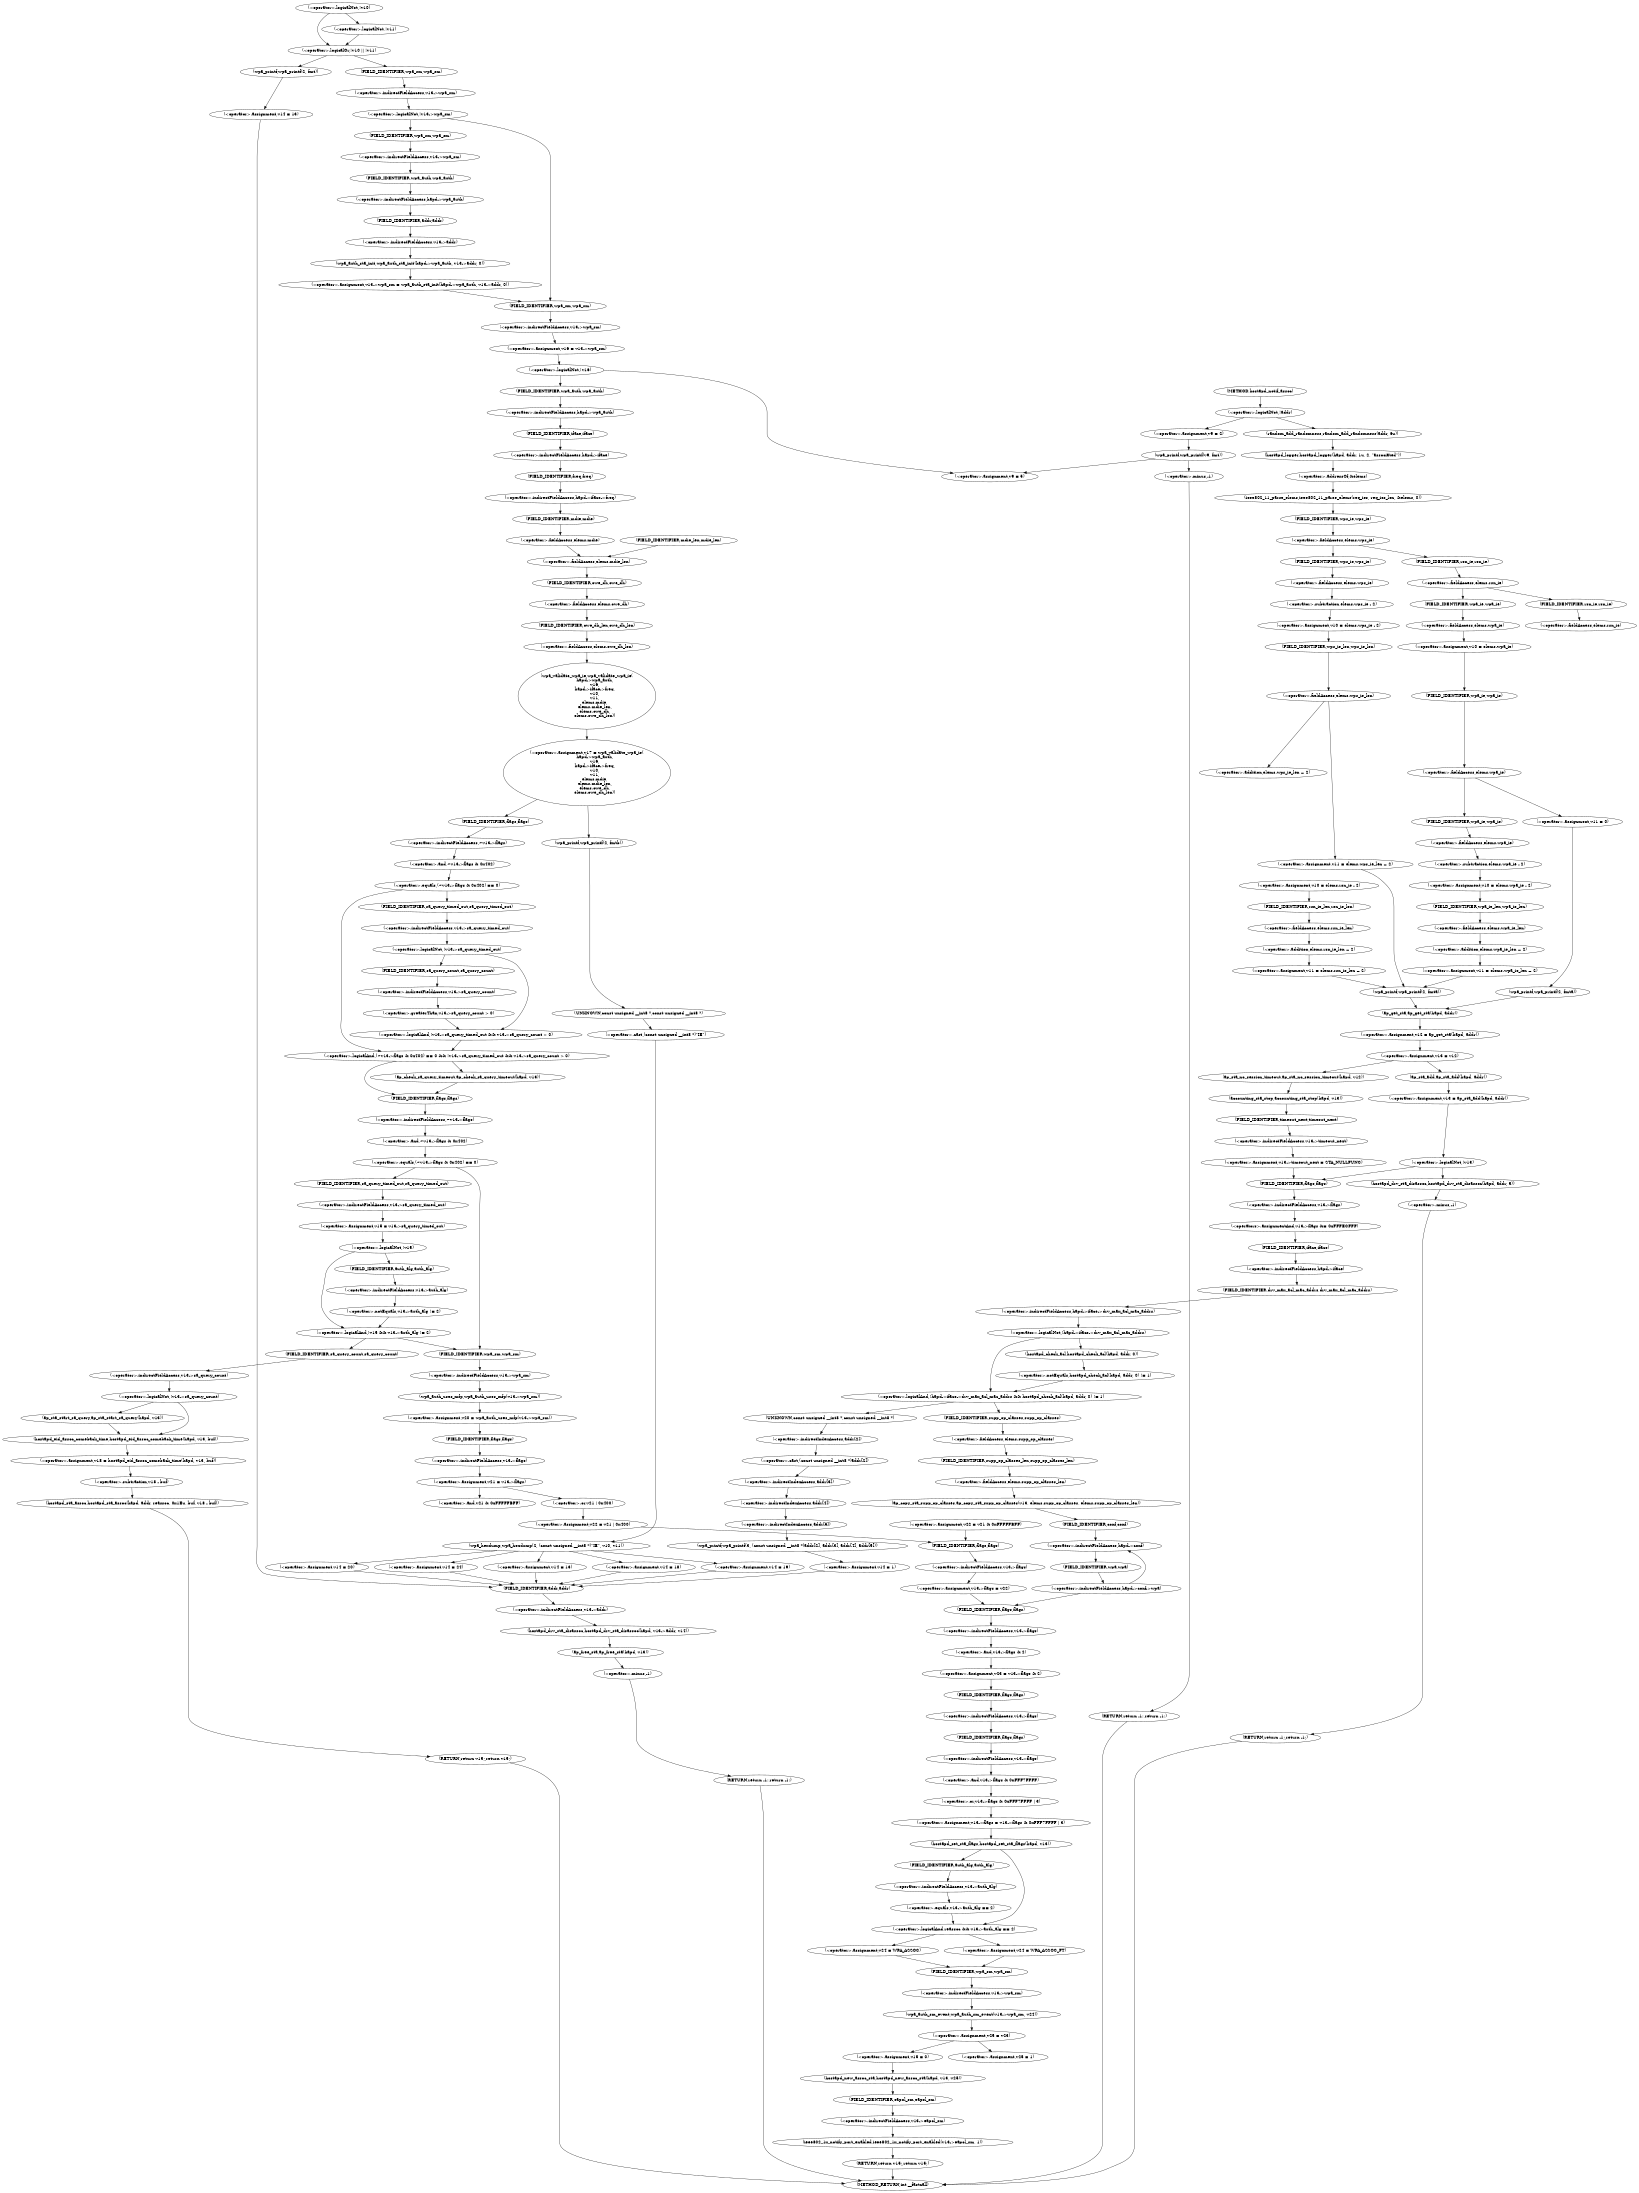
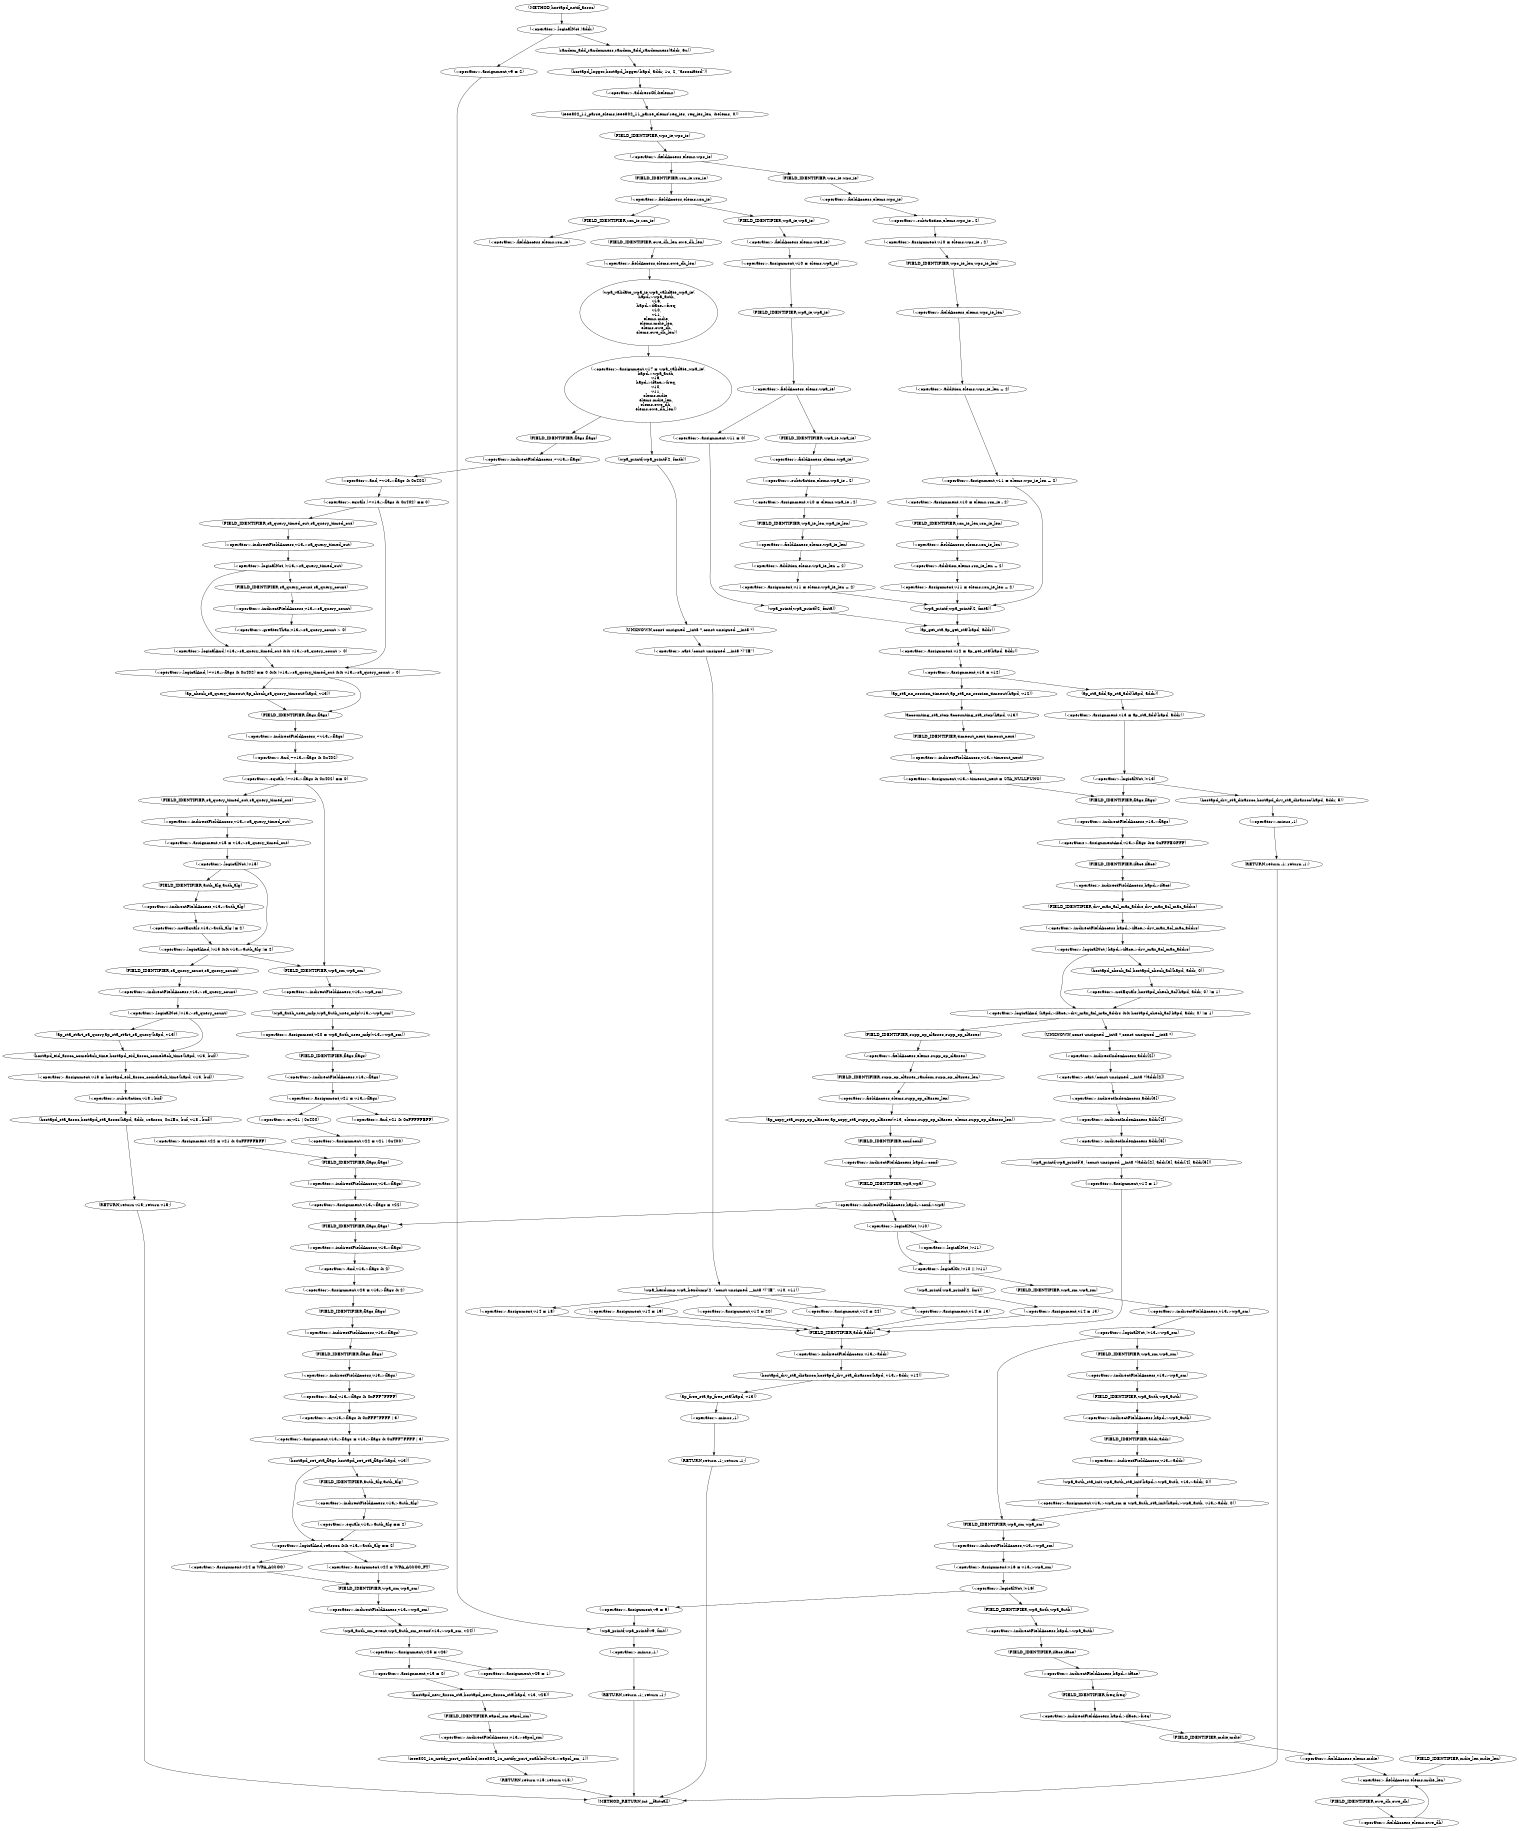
(1091, 466) -> (634, 1619)
(587, 614) -> (1429, 1803)
(1332, 779) -> (981, 434)
(1008, 1461) -> (908, 1077)
(1146, 1568) -> (894, 1214)
